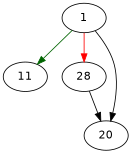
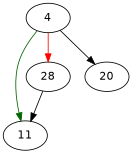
(84, 18) -> (48, 18)
(94, 102) -> (38, 102)
